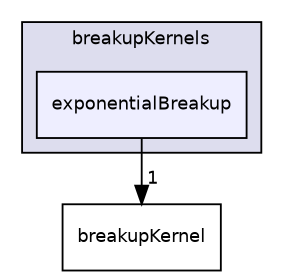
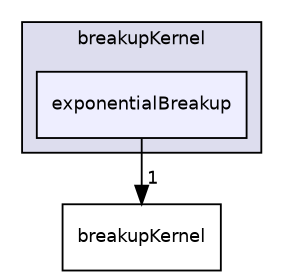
(142, 40) -> (142, 40)
